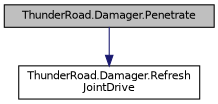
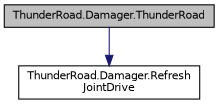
(109, 16) -> (109, 16)
